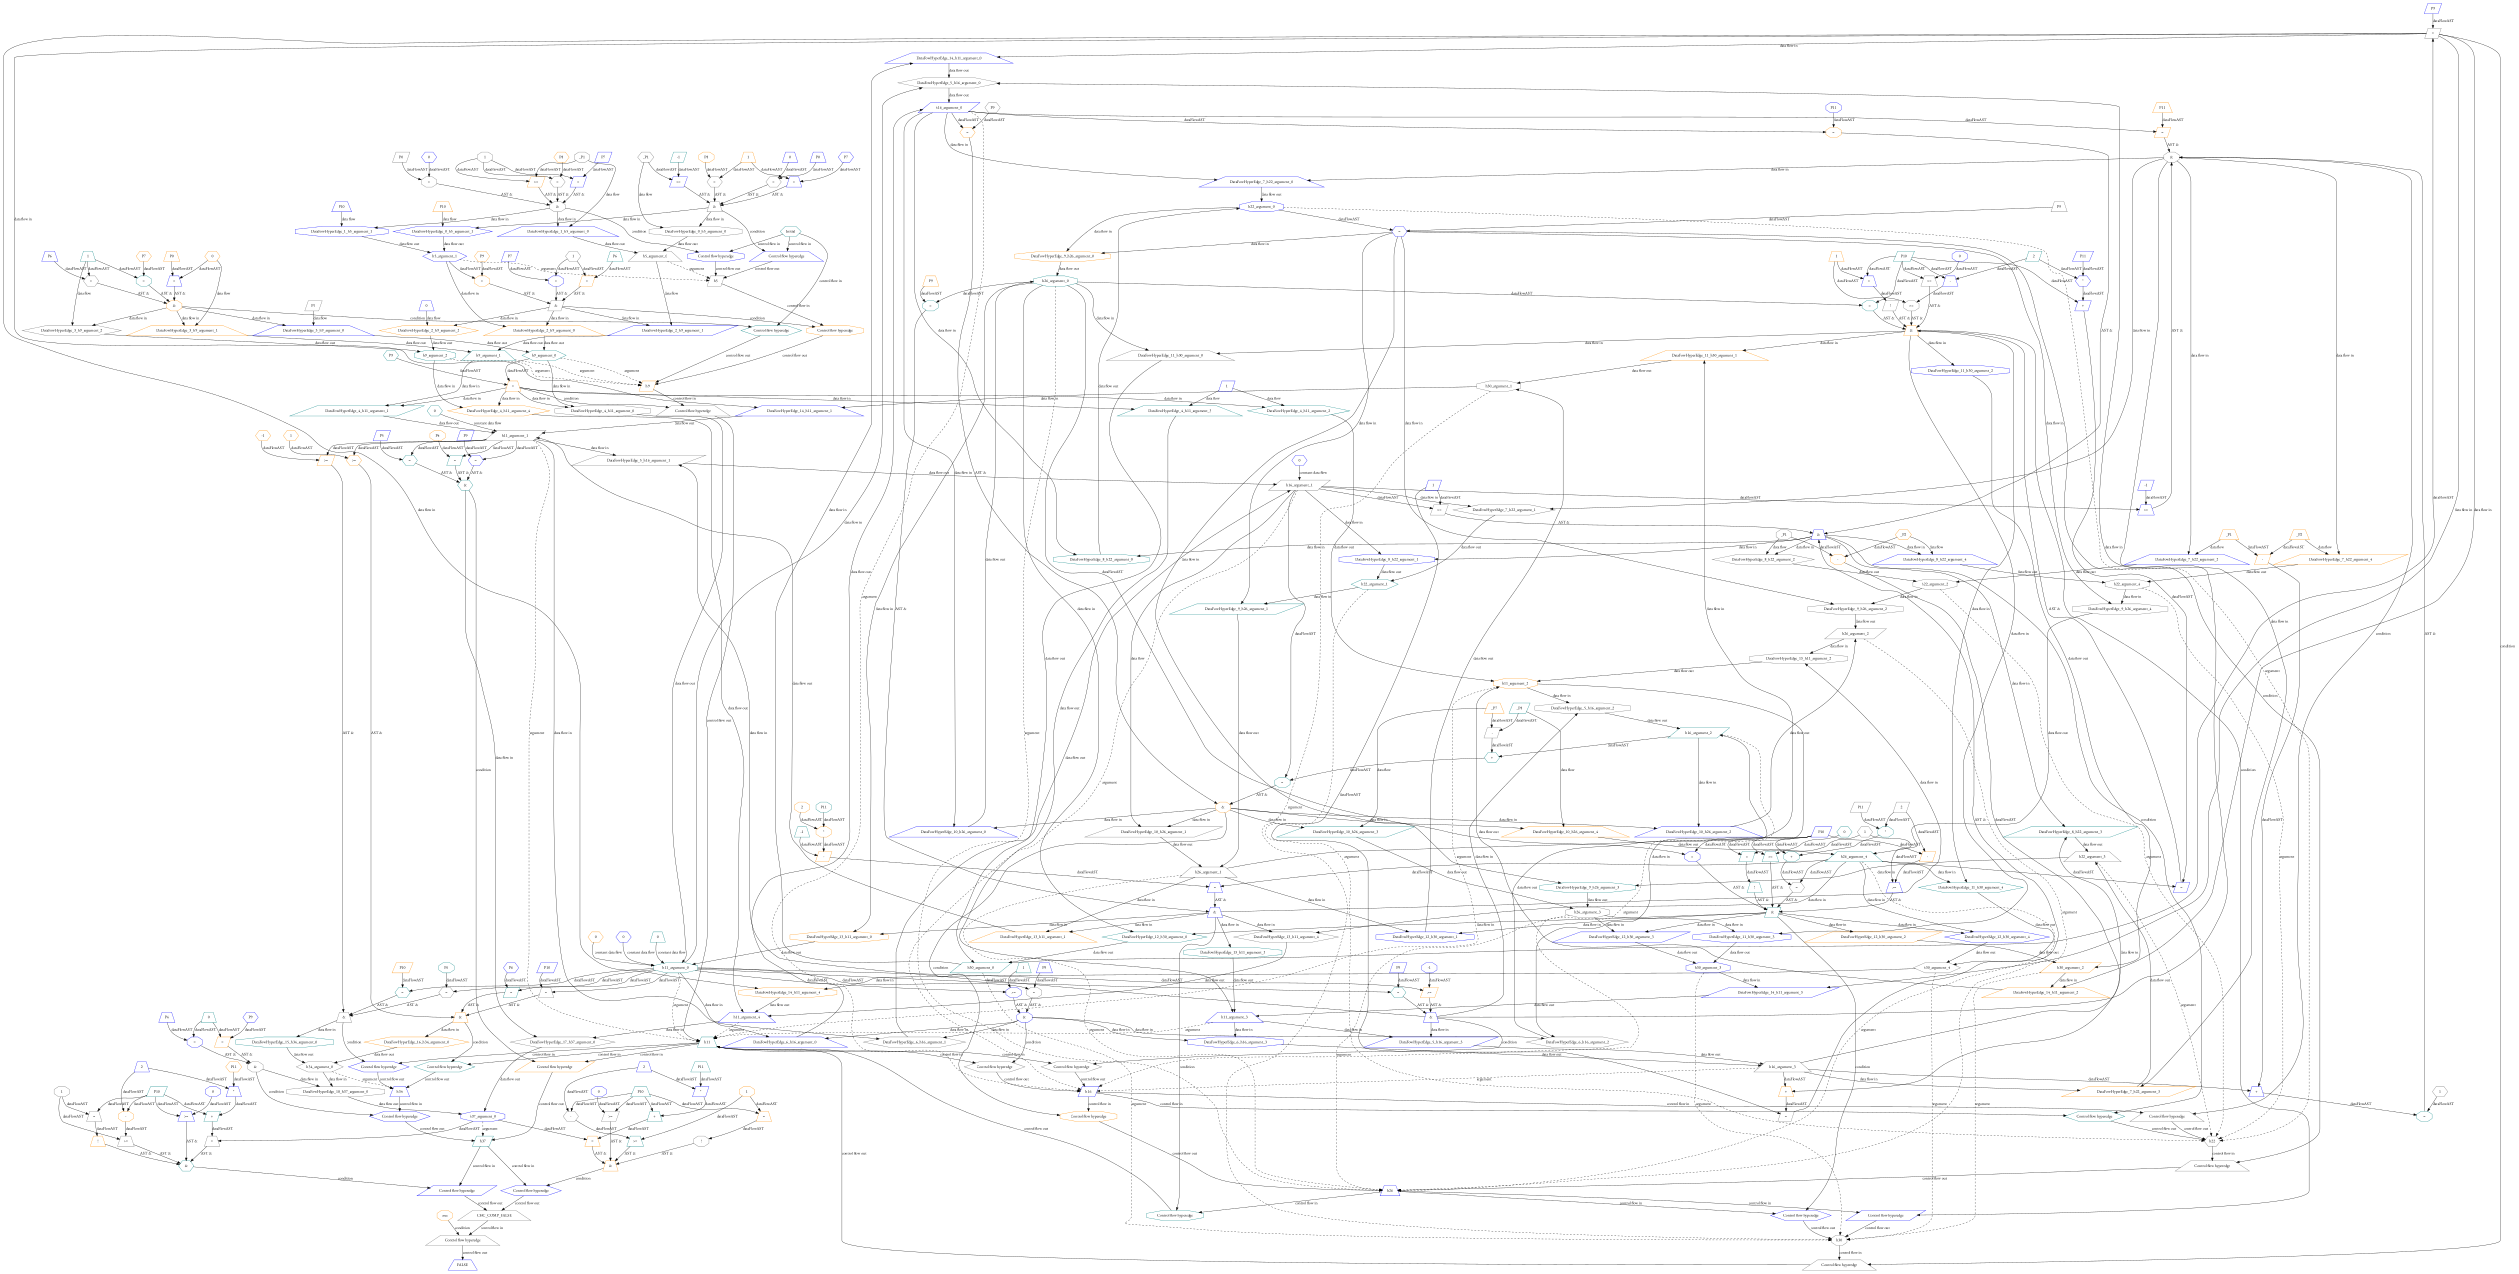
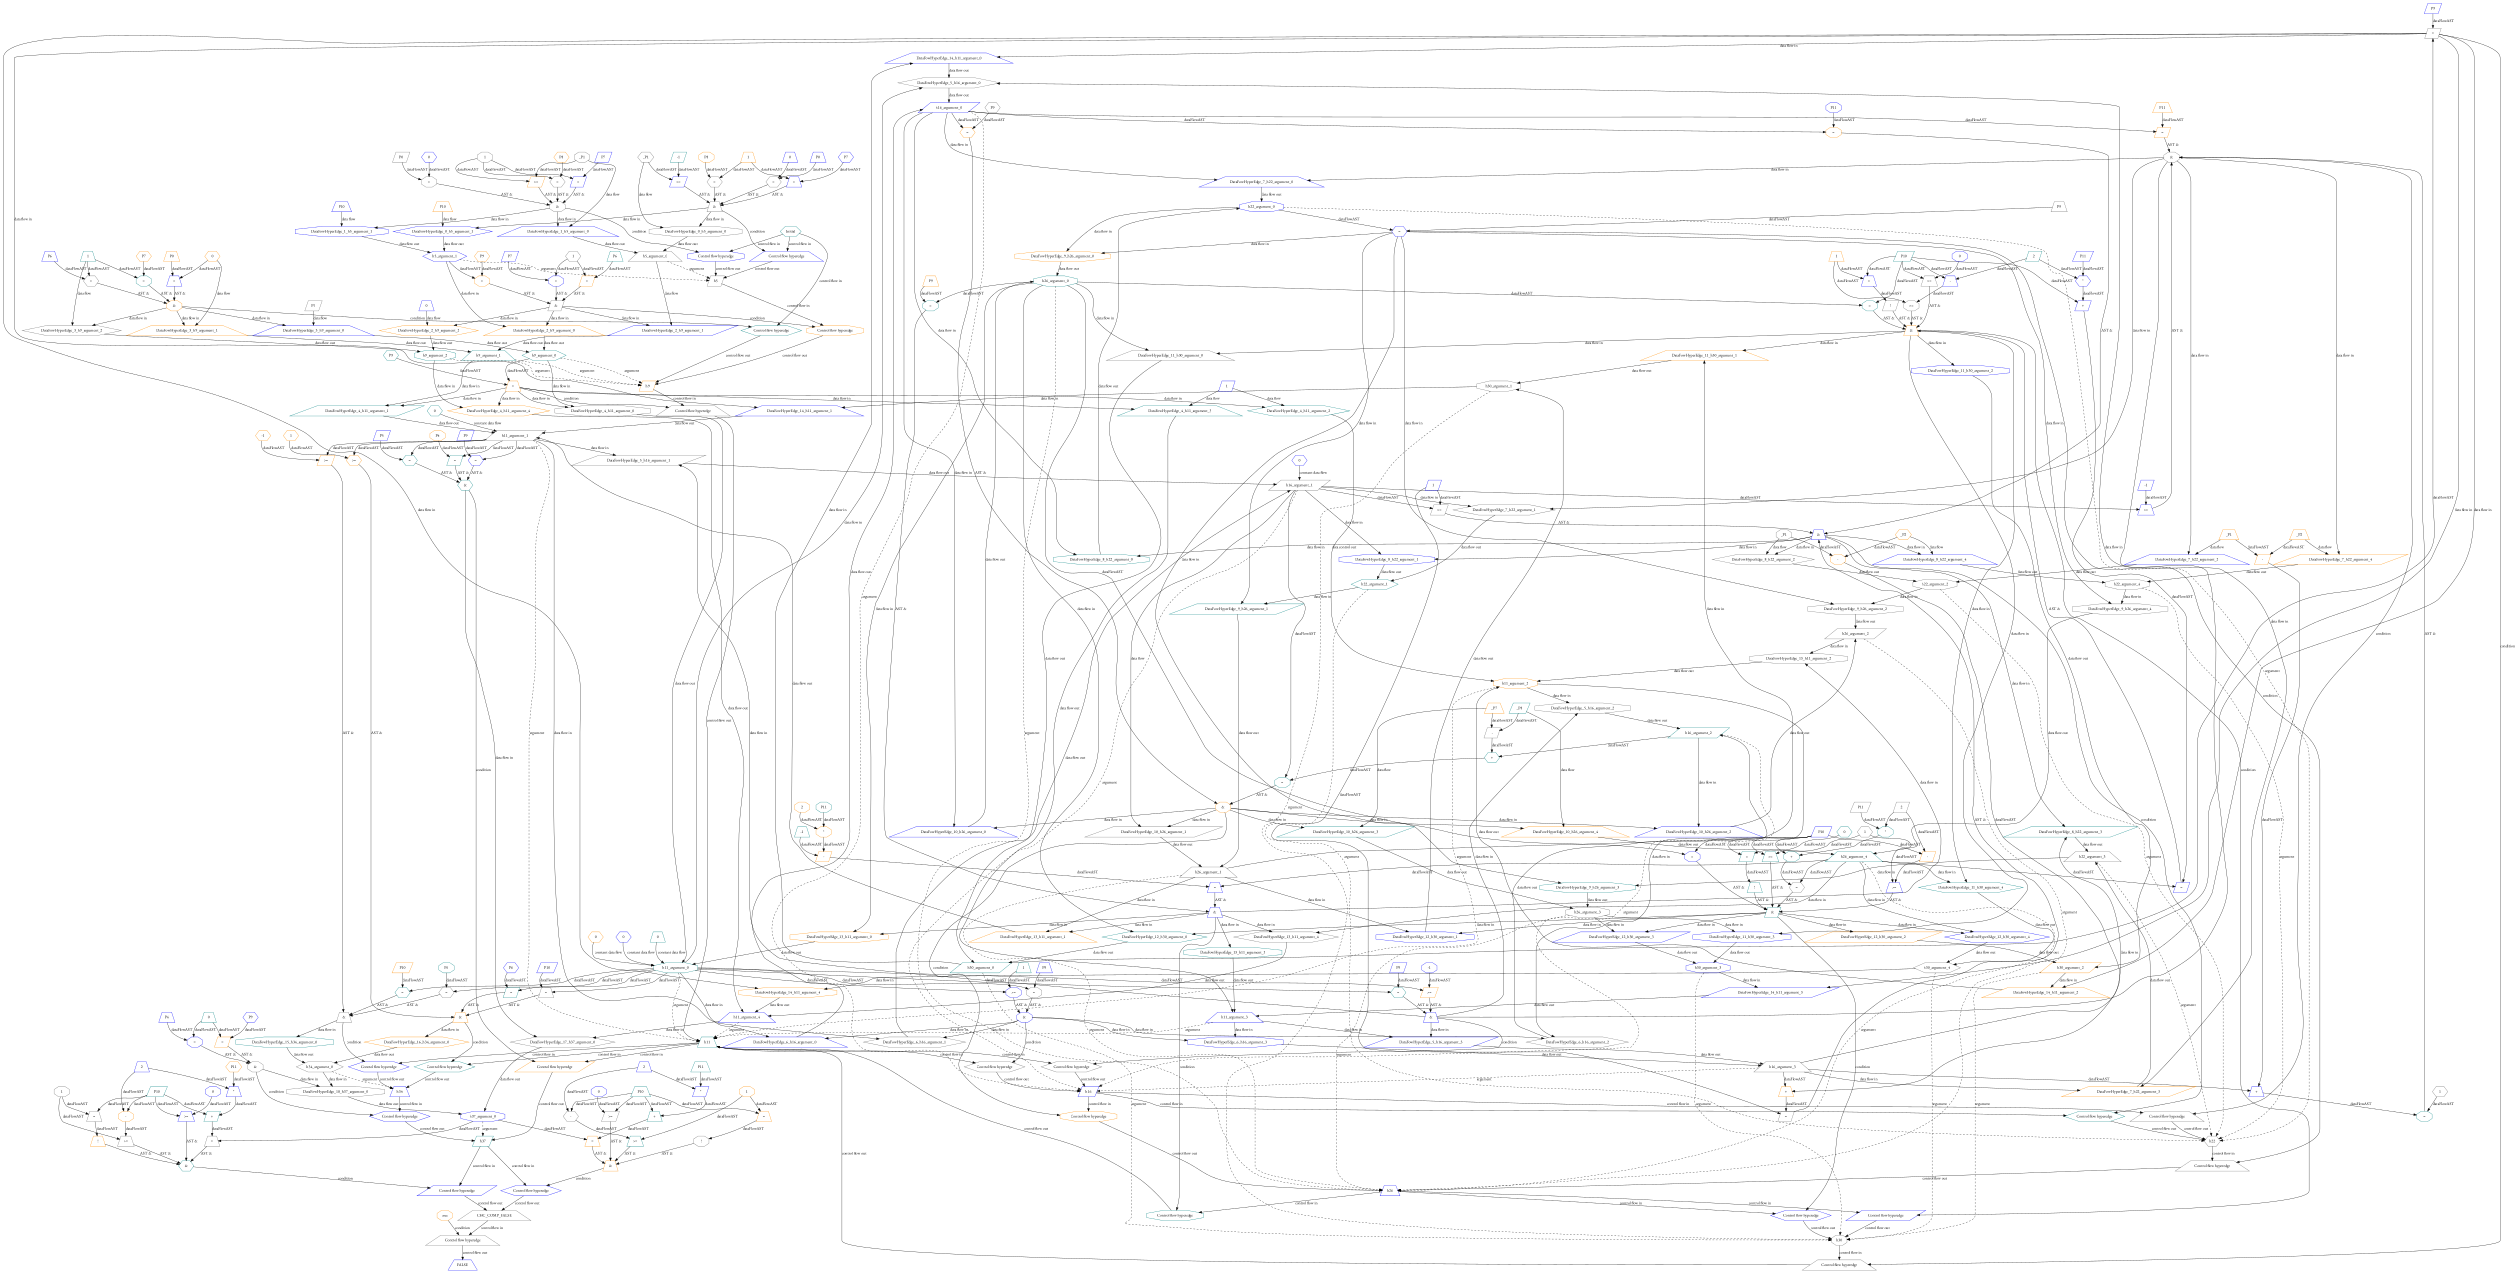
(1344, 547) -> (1344, 547)
